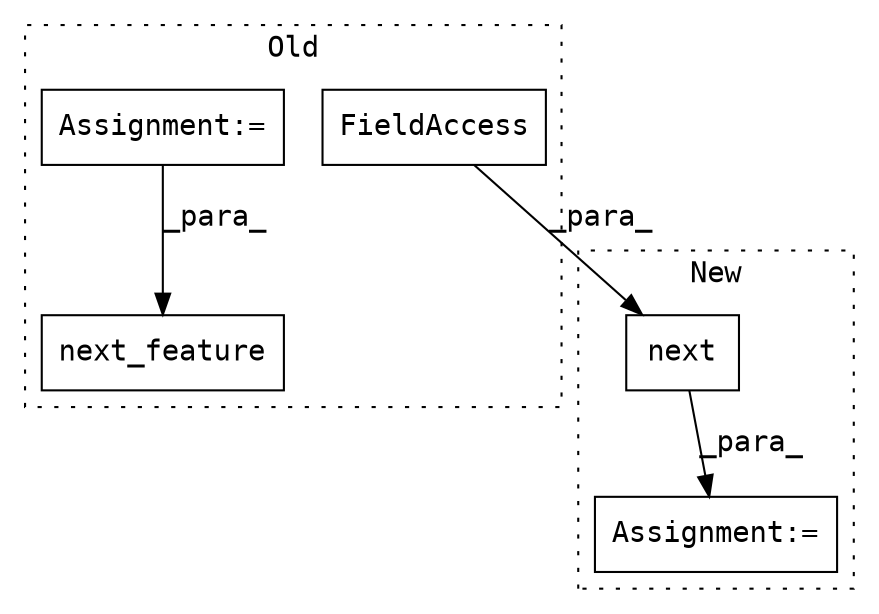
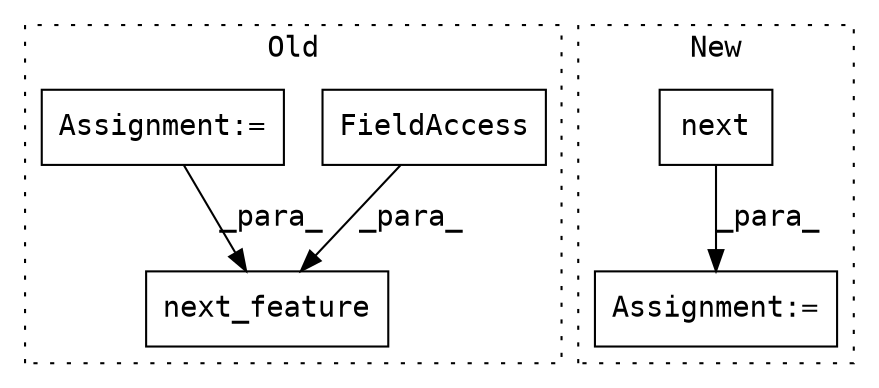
(546, 229) -> (358, 211)
